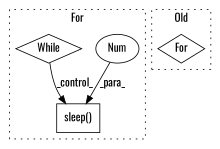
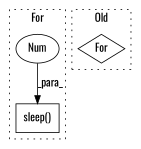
(49, 49) -> none
